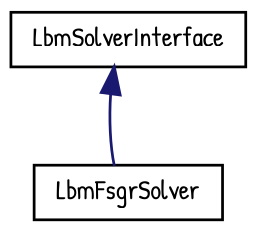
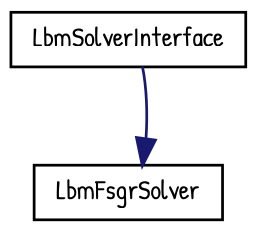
(110, 130) -> (146, 103)
